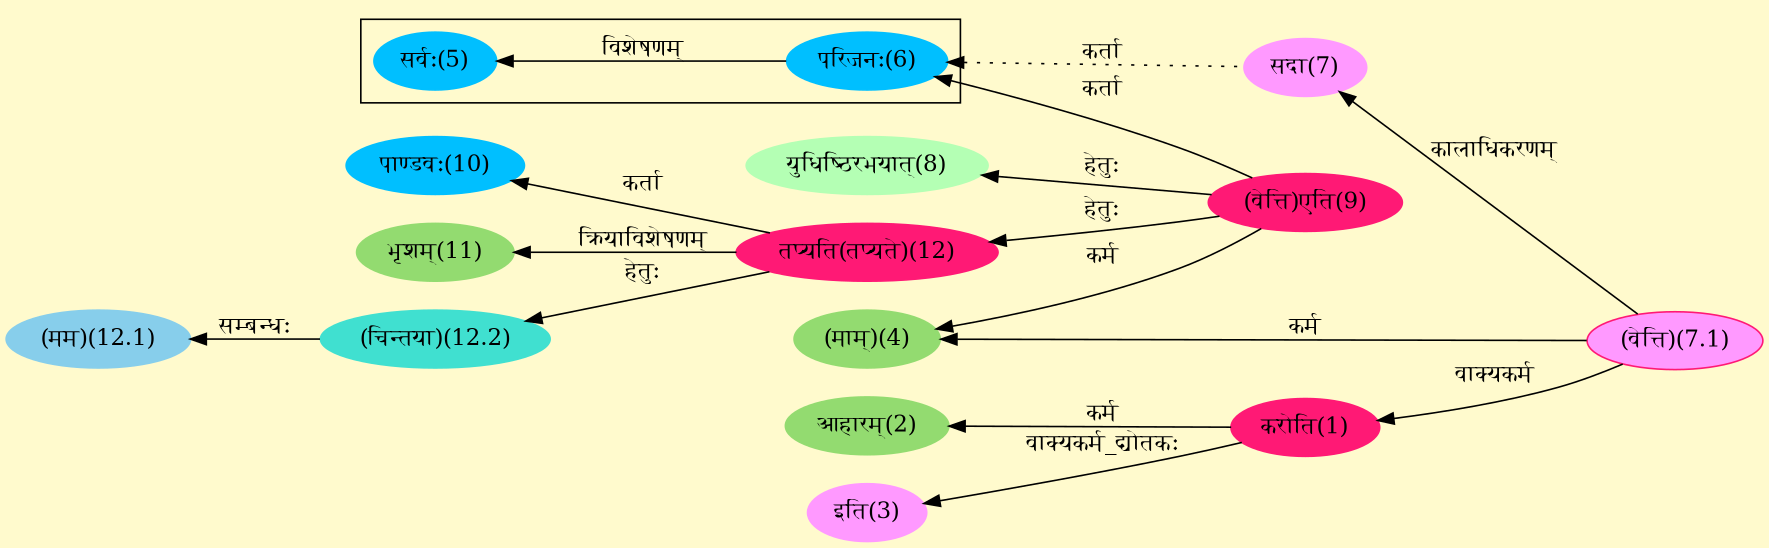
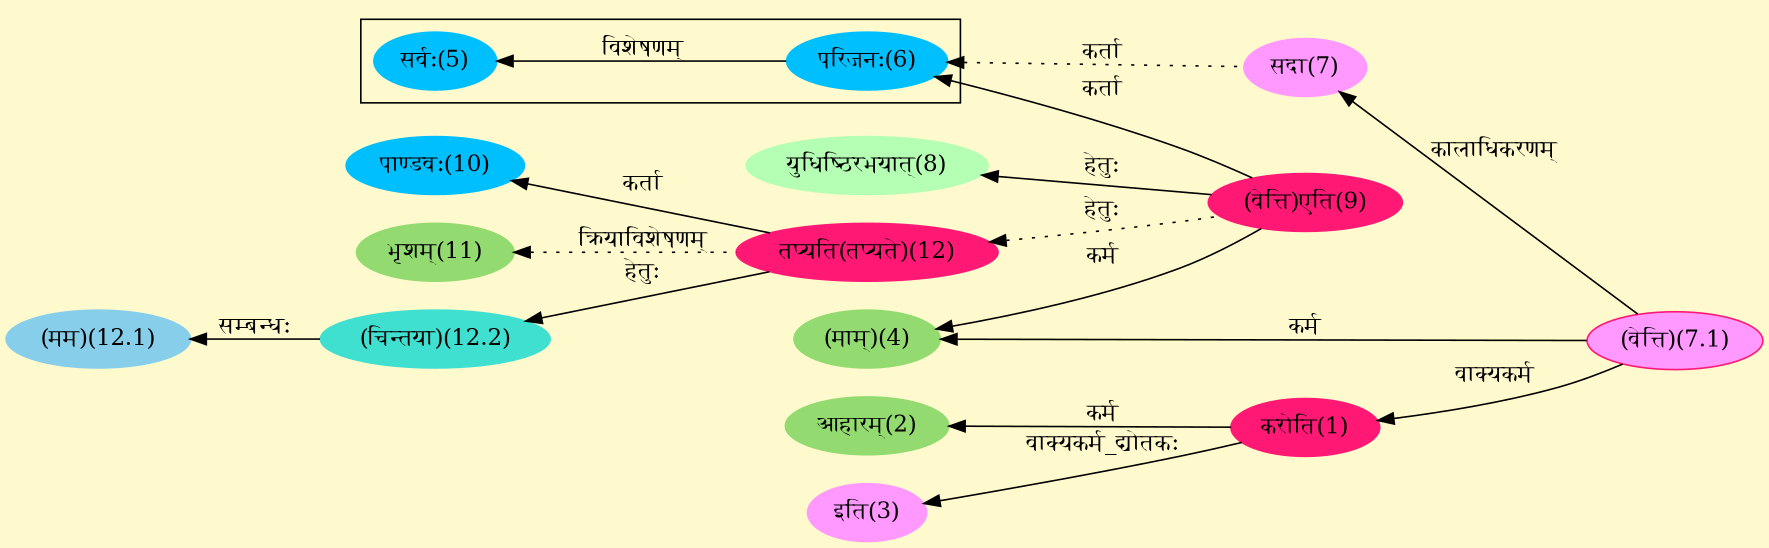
(1113, 230) -> (1113, 230)
(633, 252) -> (633, 252)
